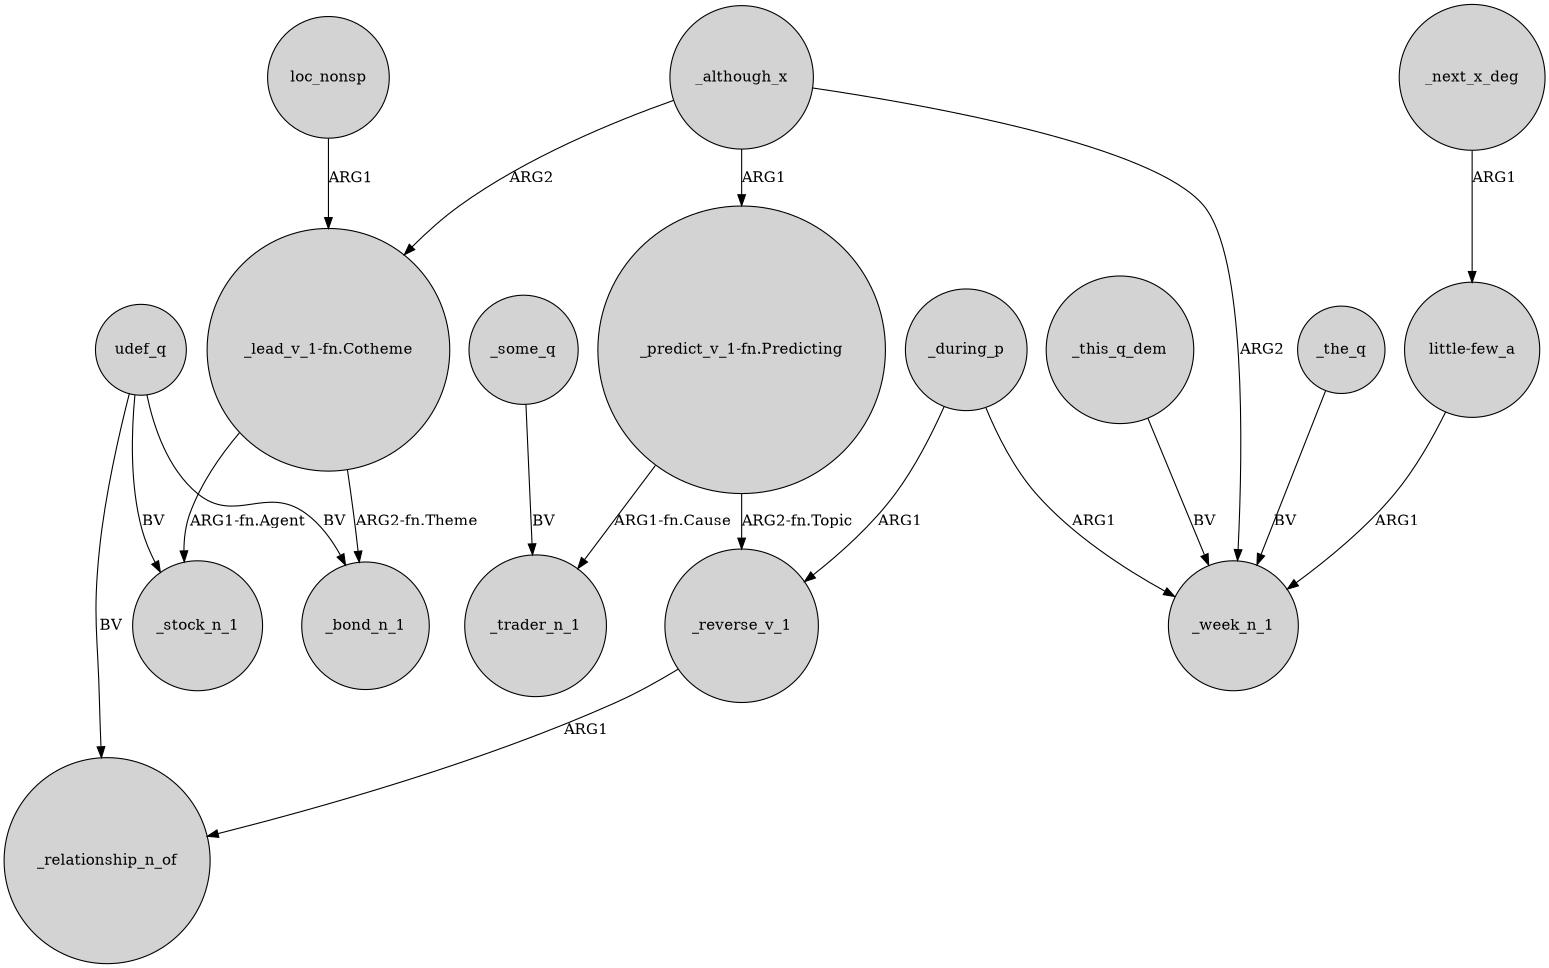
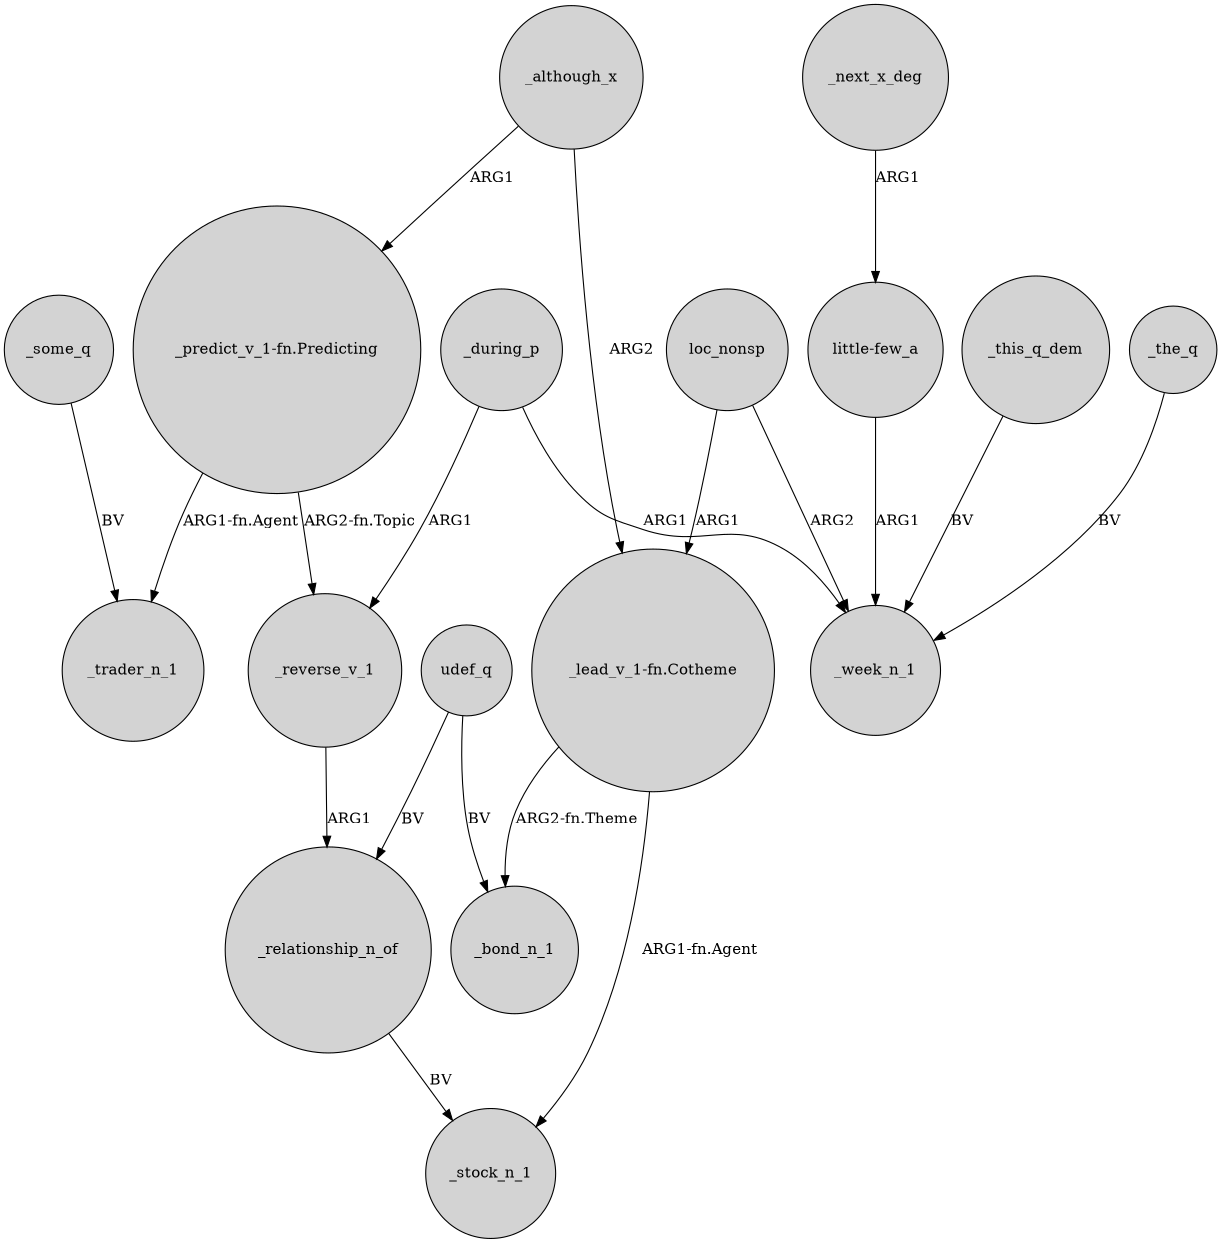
(1179, 186) -> (798, 503)
(134, 480) -> (417, 1072)
(673, 521) -> (241, 521)
